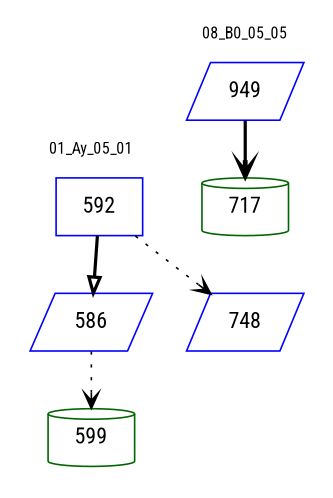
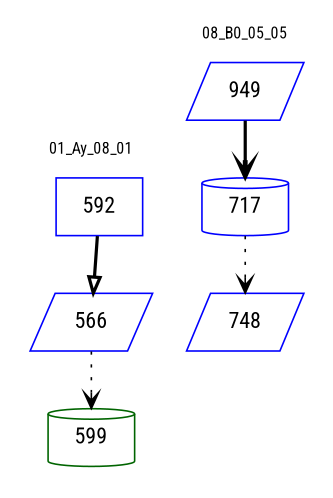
(91, 150) -> (91, 150)
(245, 207) -> (245, 207)
(153, 249) -> (245, 257)
(91, 322) -> (91, 322)
